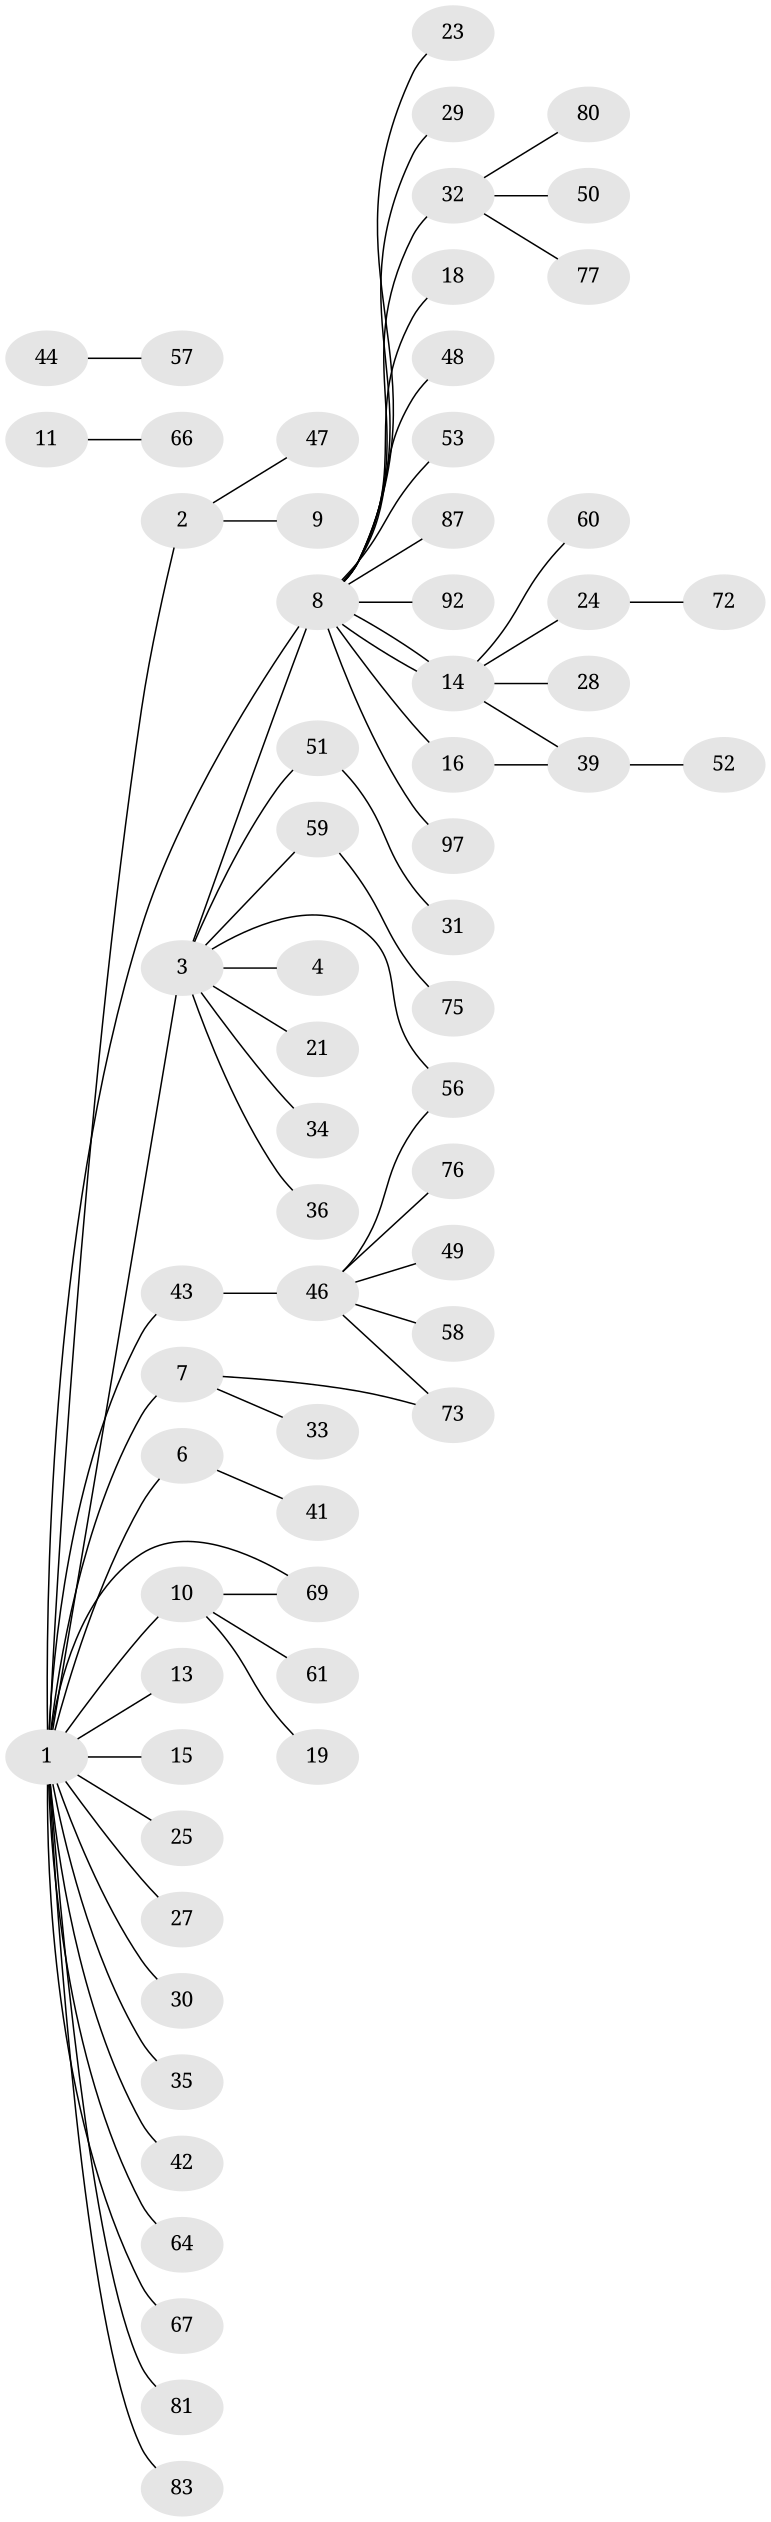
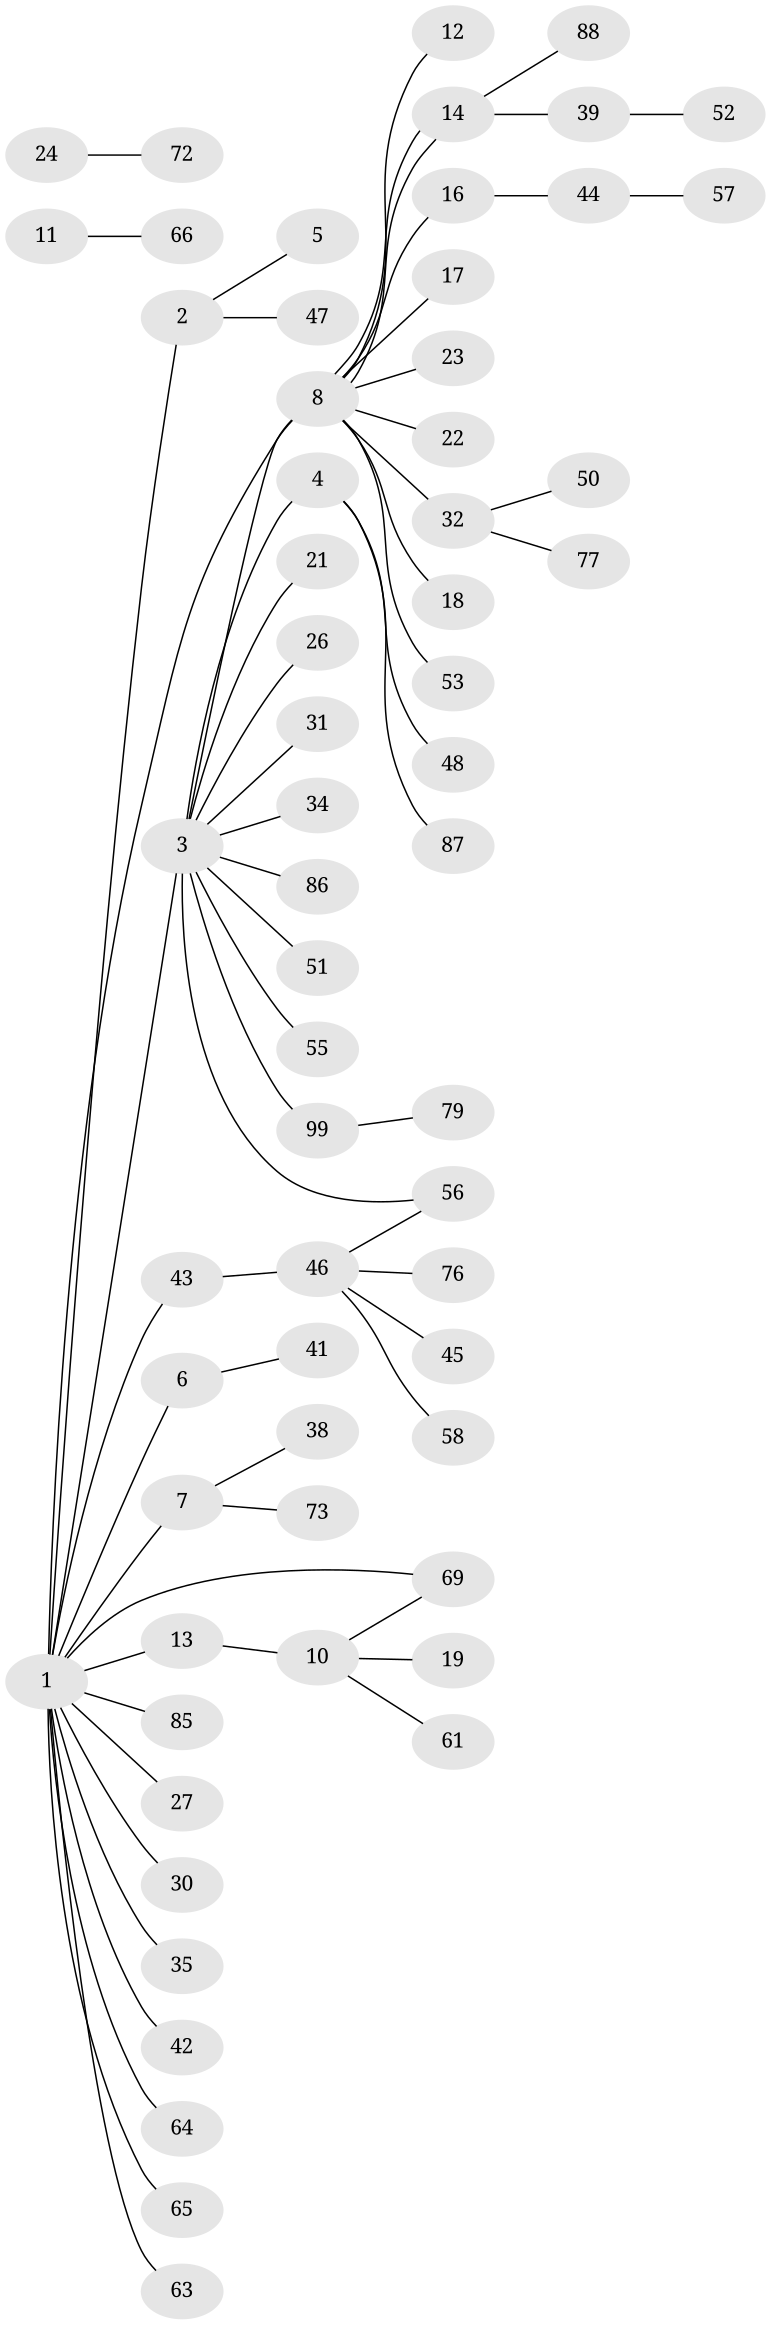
(453, 114) -> (453, 440)
(589, 114) -> none
(385, 480) -> (394, 681)
(318, 521) -> (318, 236)
(589, 521) -> none
(385, 562) -> (385, 689)
(453, 602) -> (453, 33)
none -> (318, 643)
(521, 643) -> none
(589, 684) -> (589, 33)
(521, 765) -> (521, 196)
(318, 830) -> (318, 1131)
(385, 838) -> (250, 785)
(453, 846) -> (453, 277)
(453, 1009) -> (453, 1113)
none -> (318, 1049)
(318, 1212) -> (318, 887)
(453, 1253) -> (453, 1357)
(386, 1354) -> none
(318, 1432) -> (318, 1432)
(110, 1673) -> (250, 1649)
(182, 1757) -> (182, 1722)
(182, 1838) -> none
(182, 2326) -> (182, 2210)
(182, 2407) -> none
(182, 2489) -> (182, 2291)
